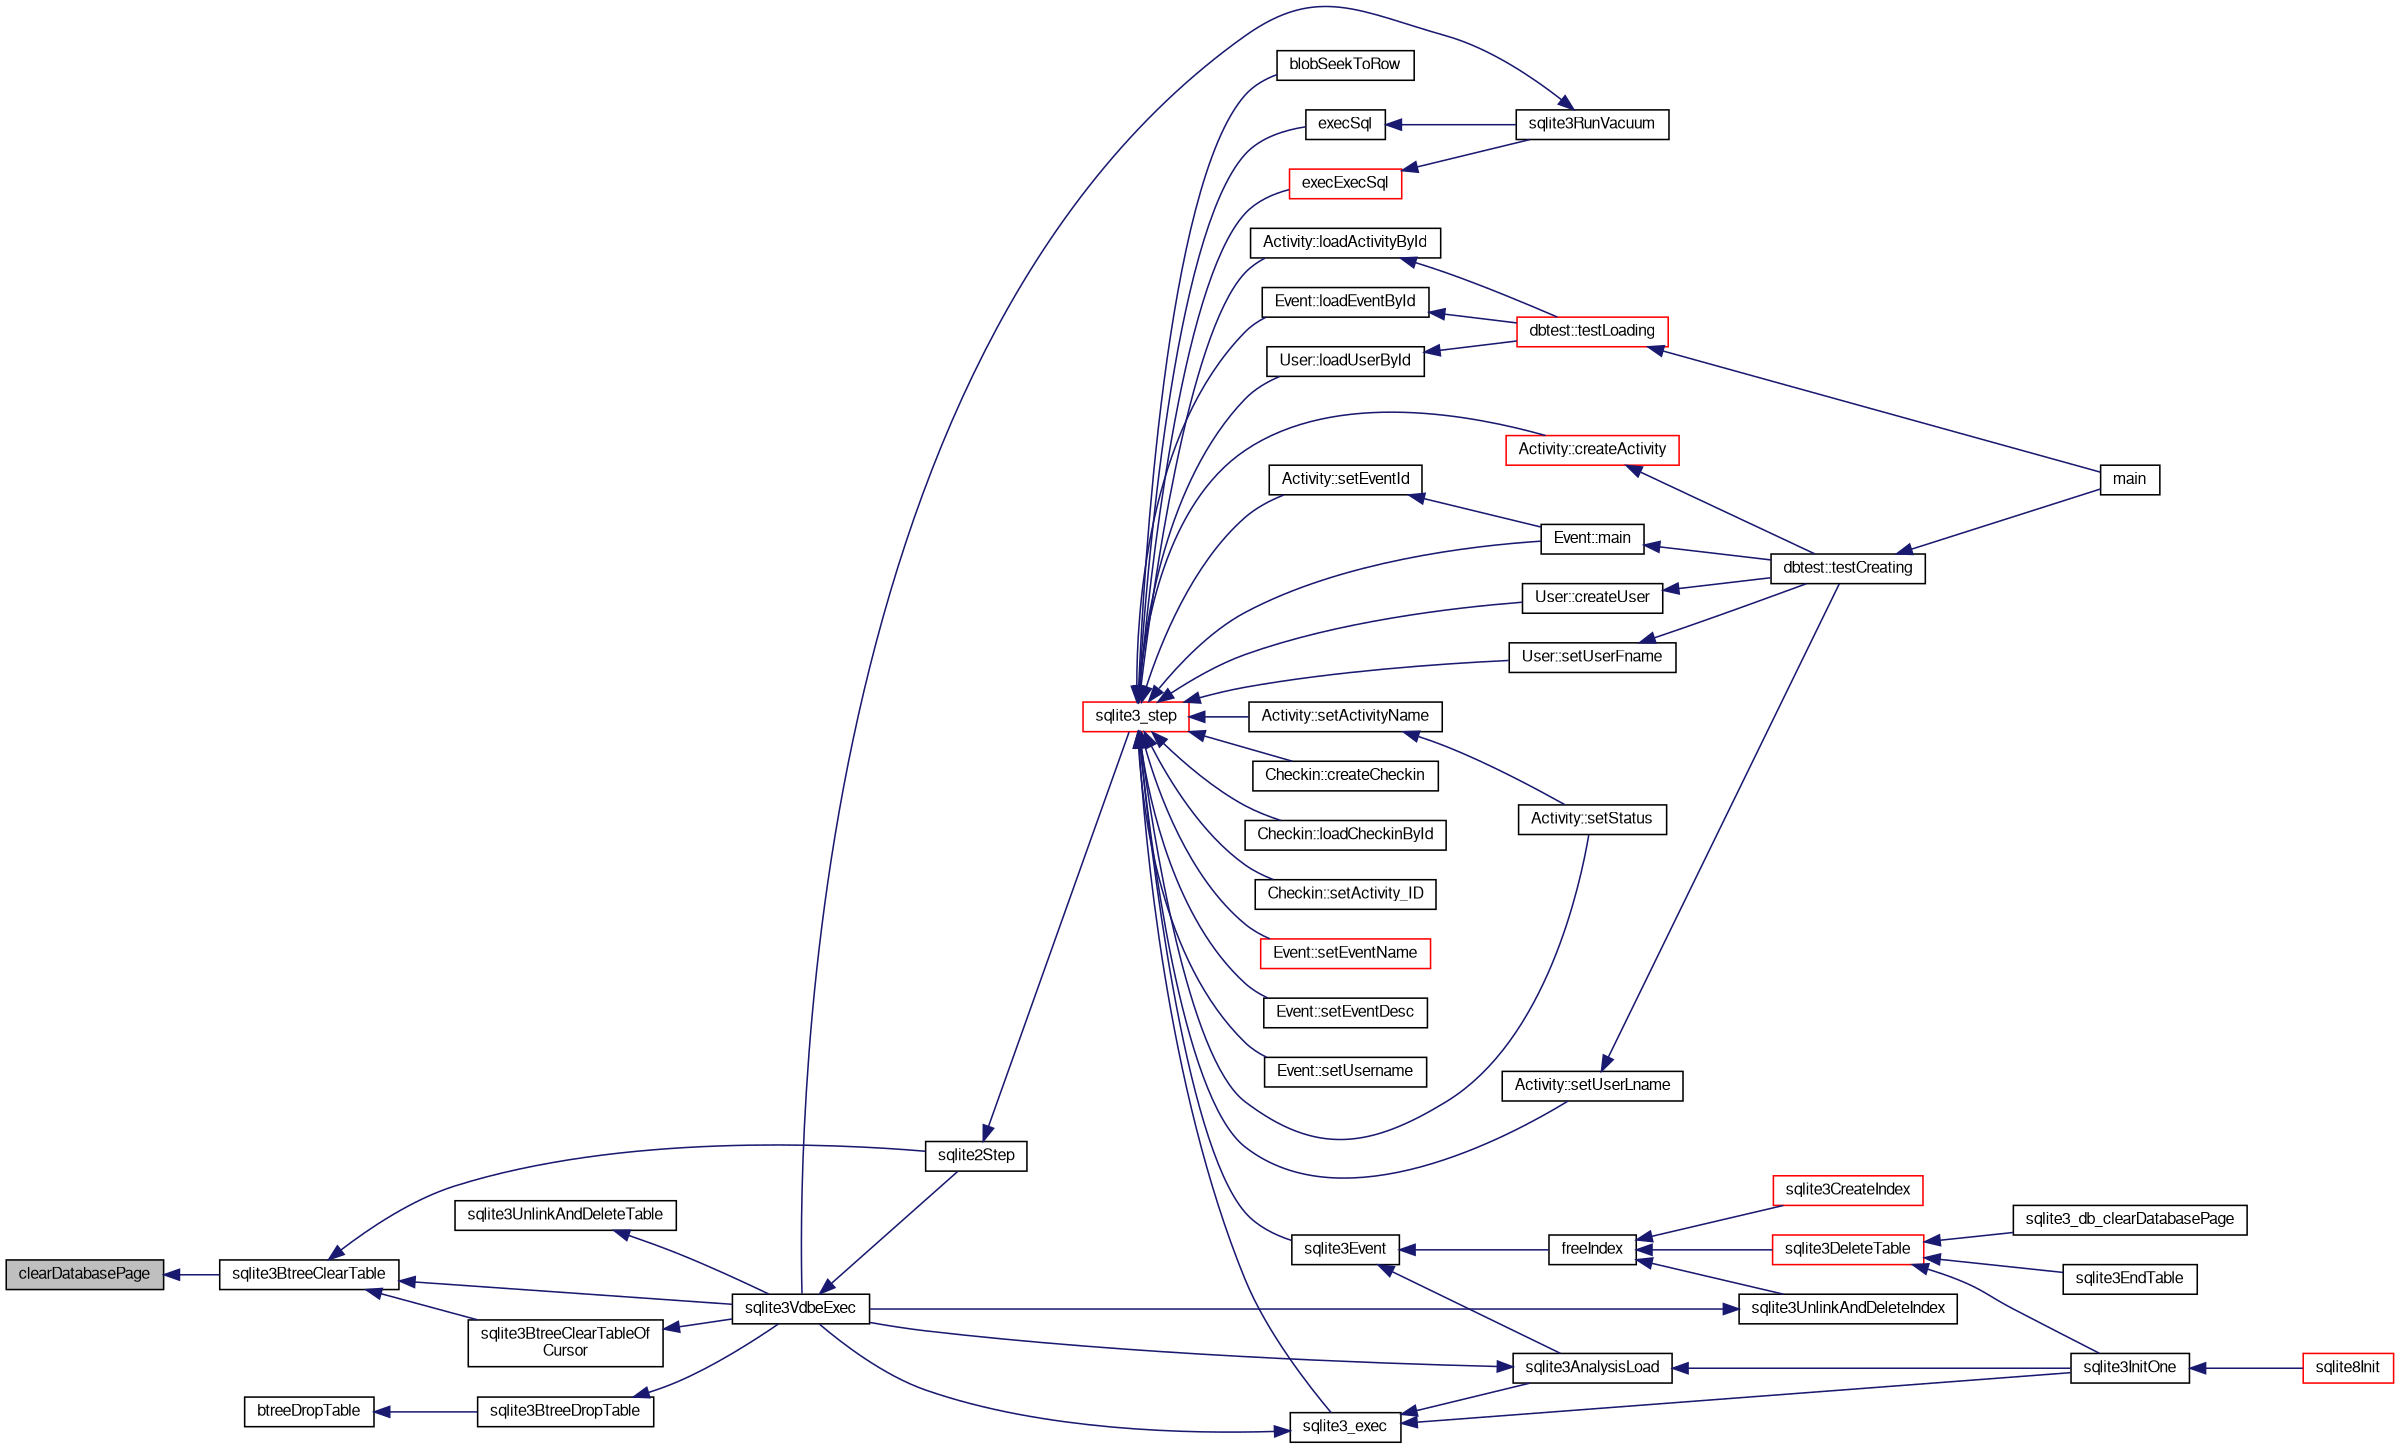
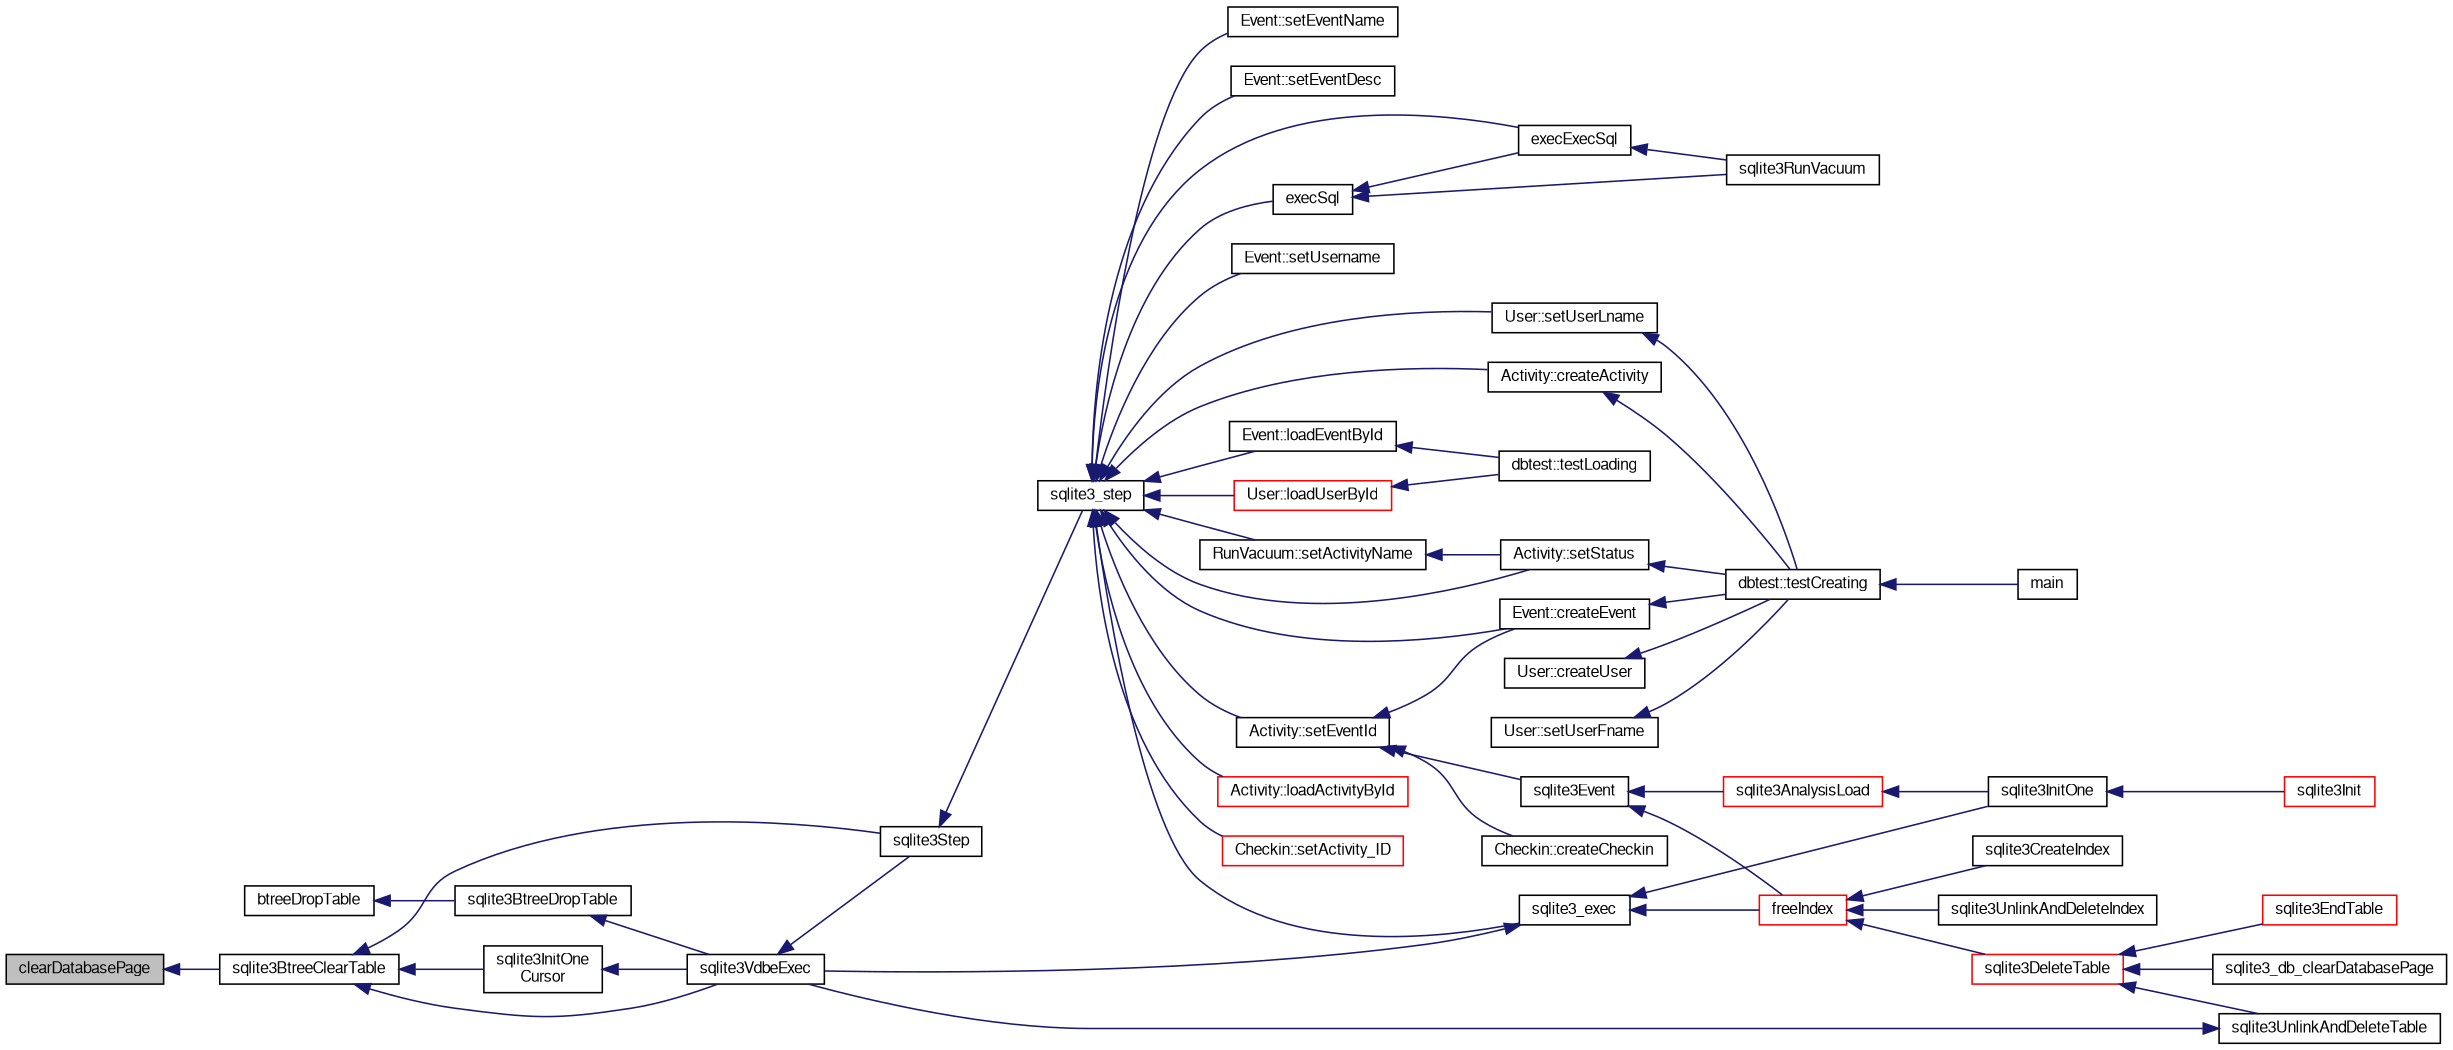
(1346, 65) -> none
none -> (1443, 170)
(1346, 184) -> (1575, 140)
(1346, 243) -> (1313, 792)
(1487, 288) -> none
(1593, 332) -> (1575, 466)
(1346, 362) -> (1313, 496)
(1882, 412) -> none
(944, 449) -> none
(1593, 450) -> (1575, 377)
(1593, 539) -> (1575, 614)
none -> (1695, 570)
(1341, 628) -> none
(1353, 672) -> none
(1136, 717) -> (1091, 496)
(1346, 717) -> (1313, 555)
(1248, 749) -> (1457, 796)
(1346, 835) -> none
(1346, 895) -> (1313, 851)
(1346, 954) -> (1313, 22)
(1593, 1086) -> (1575, 318)
(1206, 1129) -> (1458, 765)
(976, 1156) -> (931, 842)
(1848, 1191) -> (2048, 851)
(1593, 1250) -> (1803, 910)
(2130, 1279) -> (2330, 910)
(1297, 1309) -> none
(2014, 1310) -> (2197, 1001)
(566, 1343) -> (543, 969)
(1183, 1353) -> none
(1593, 1368) -> (1803, 792)
(2348, 1368) -> (2330, 792)
(1473, 1397) -> (1703, 910)
